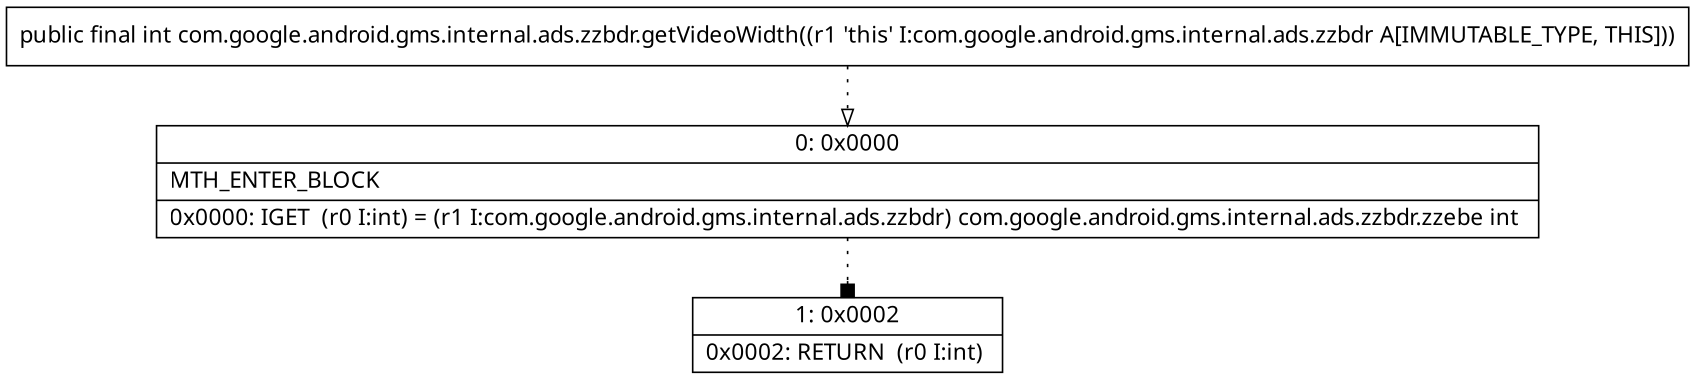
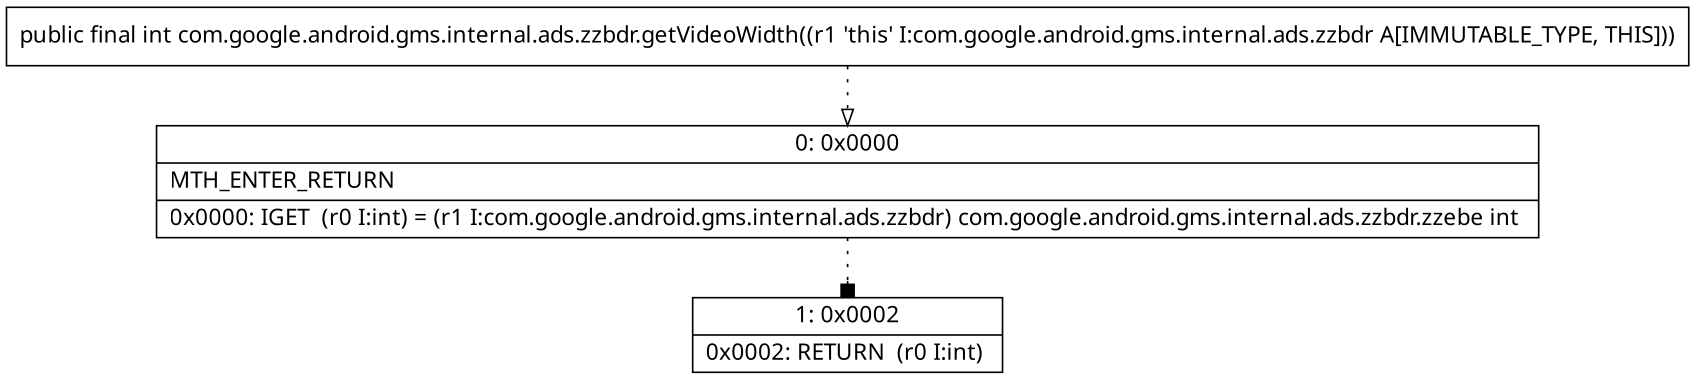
(275, 181) -> (282, 181)
